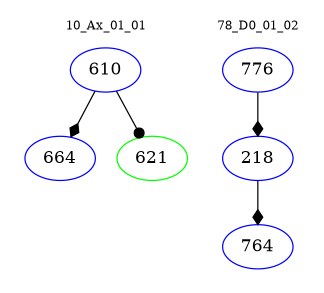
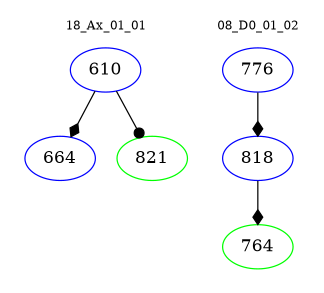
(106, 26) -> (106, 26)
(258, 26) -> (258, 26)
(152, 158) -> (152, 158)
(258, 158) -> (258, 158)
(258, 247) -> (258, 247)
